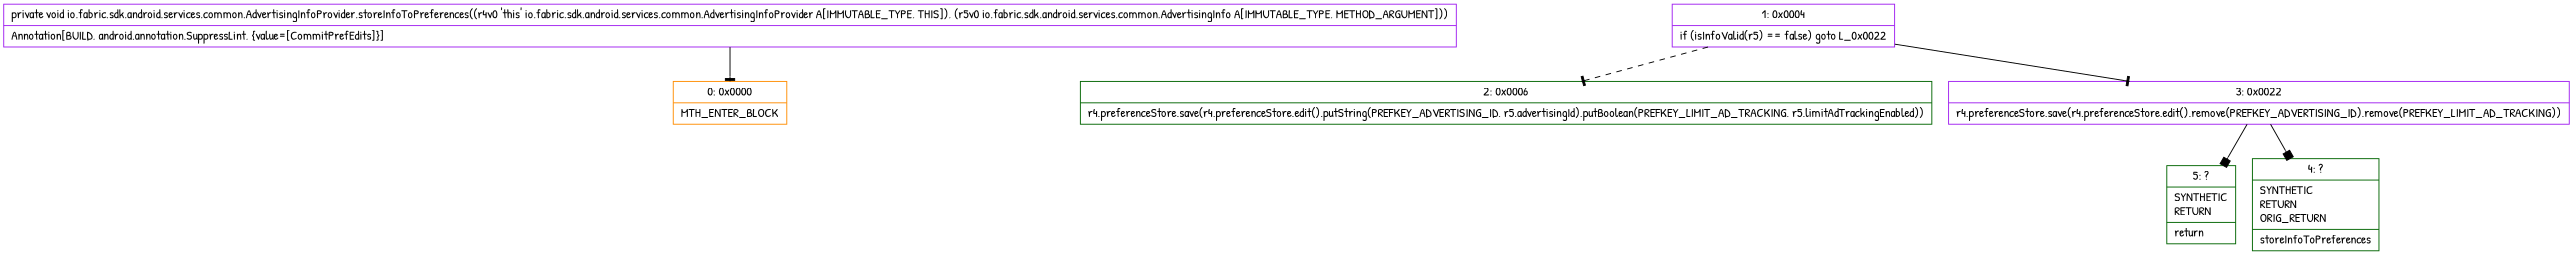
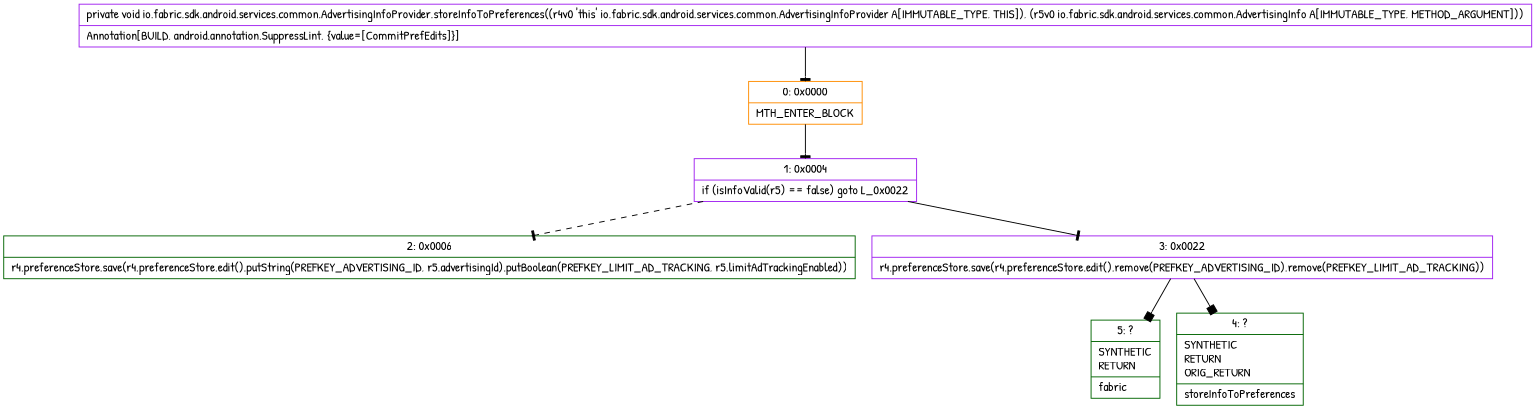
none -> (805, 139)
(2189, 233) -> (1113, 387)
